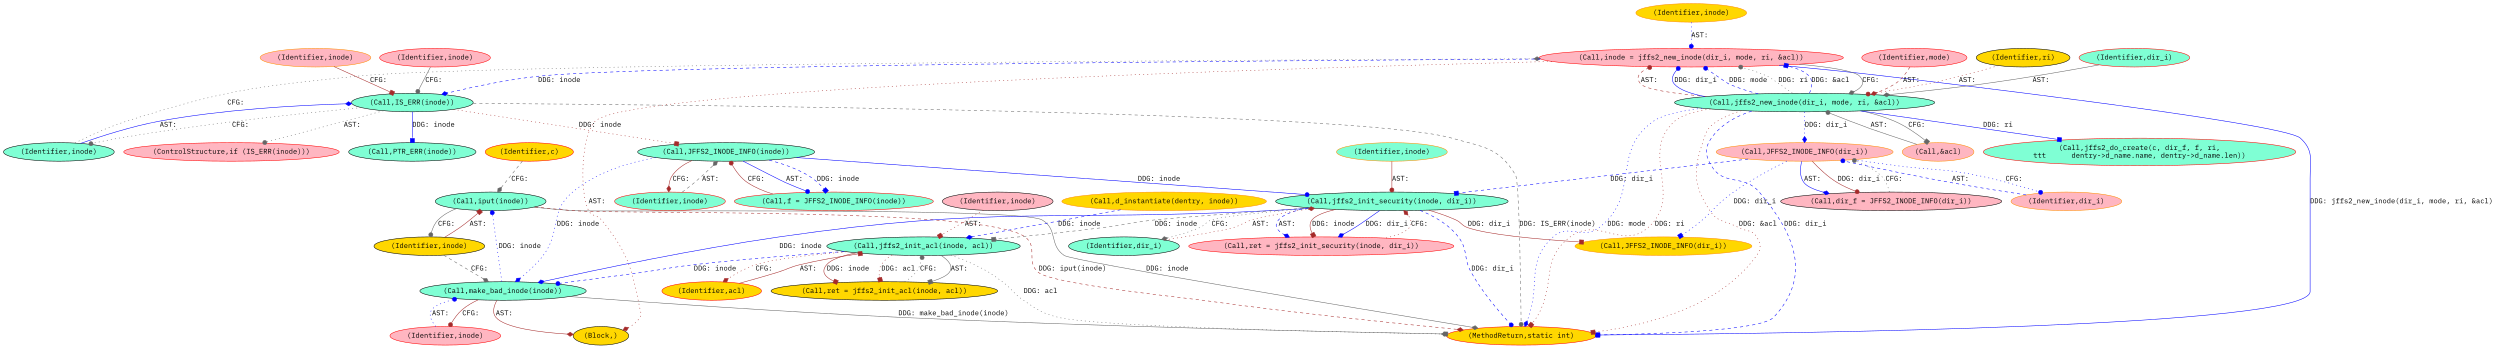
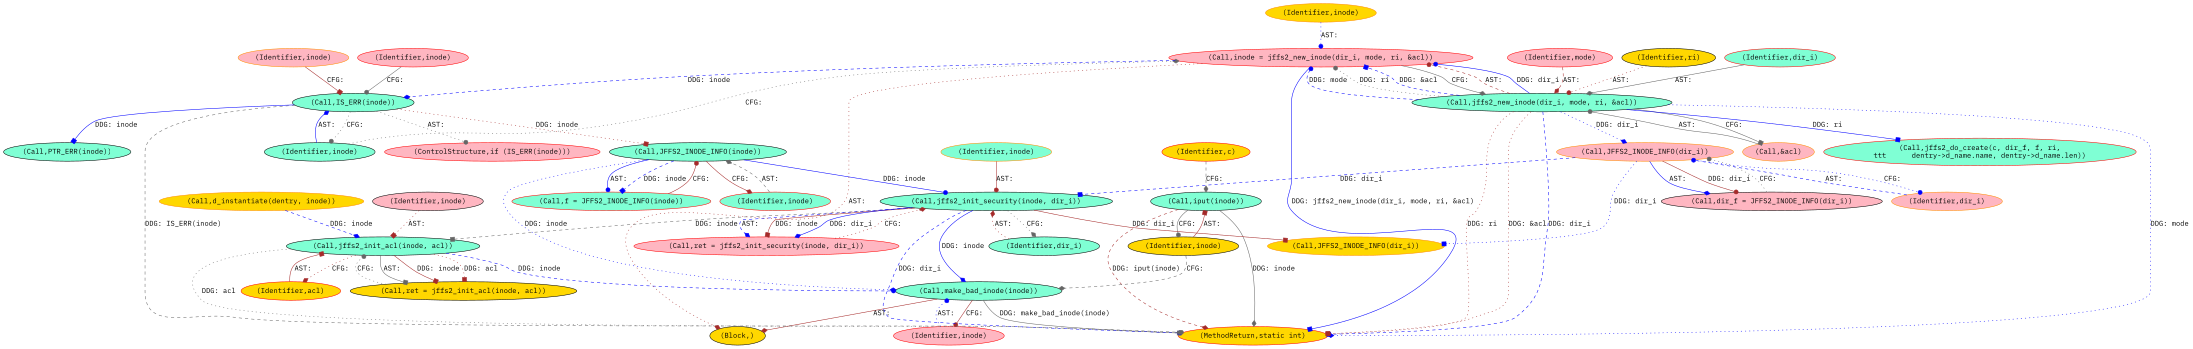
(497, 248) -> none
